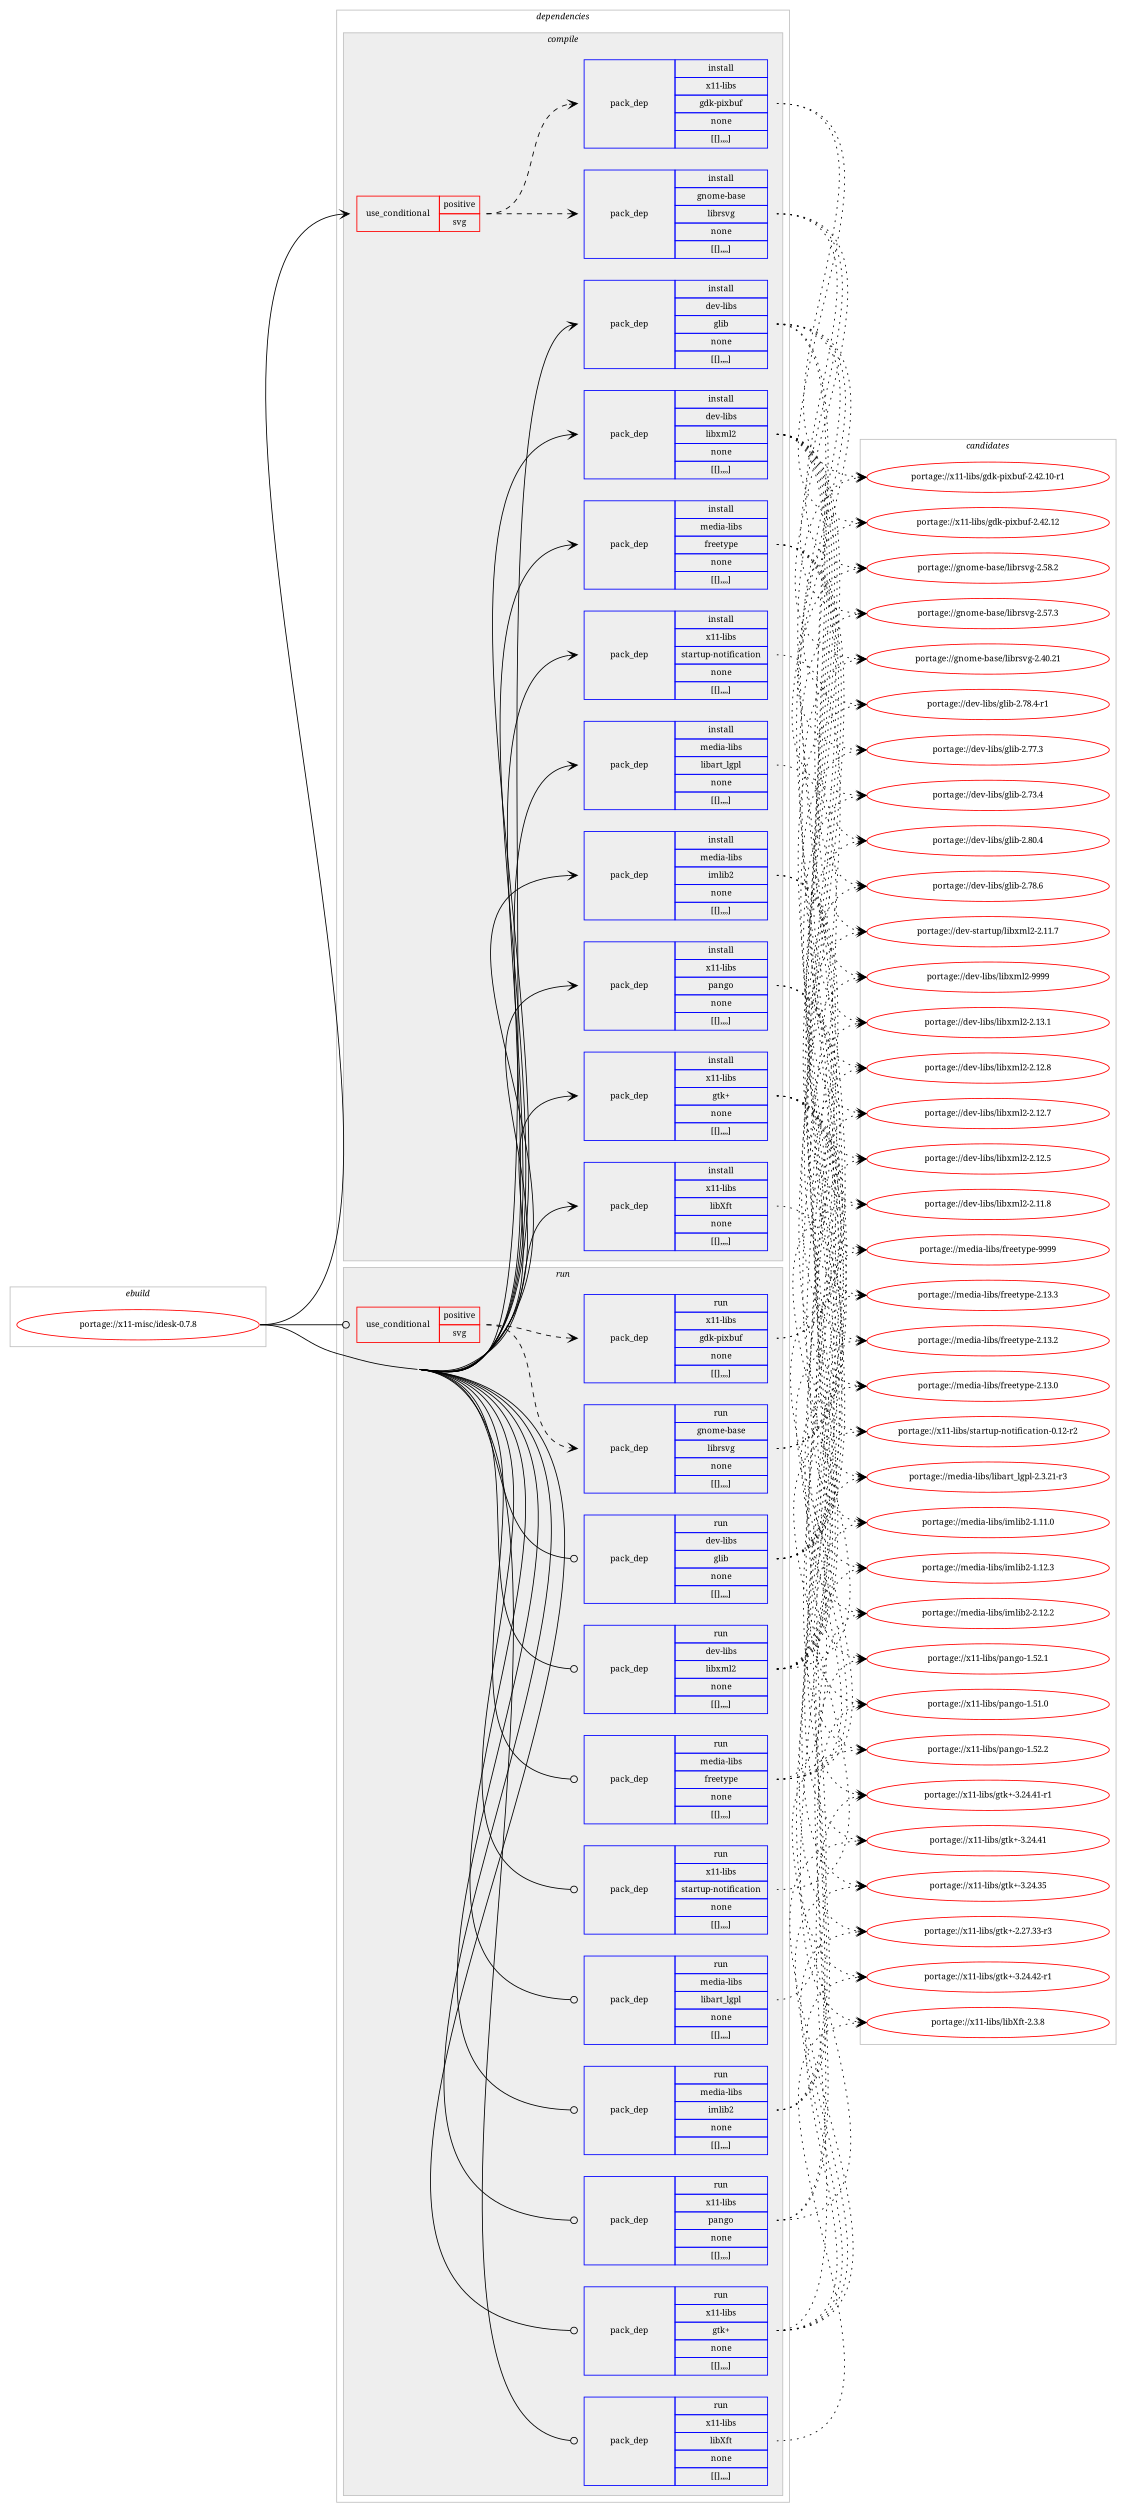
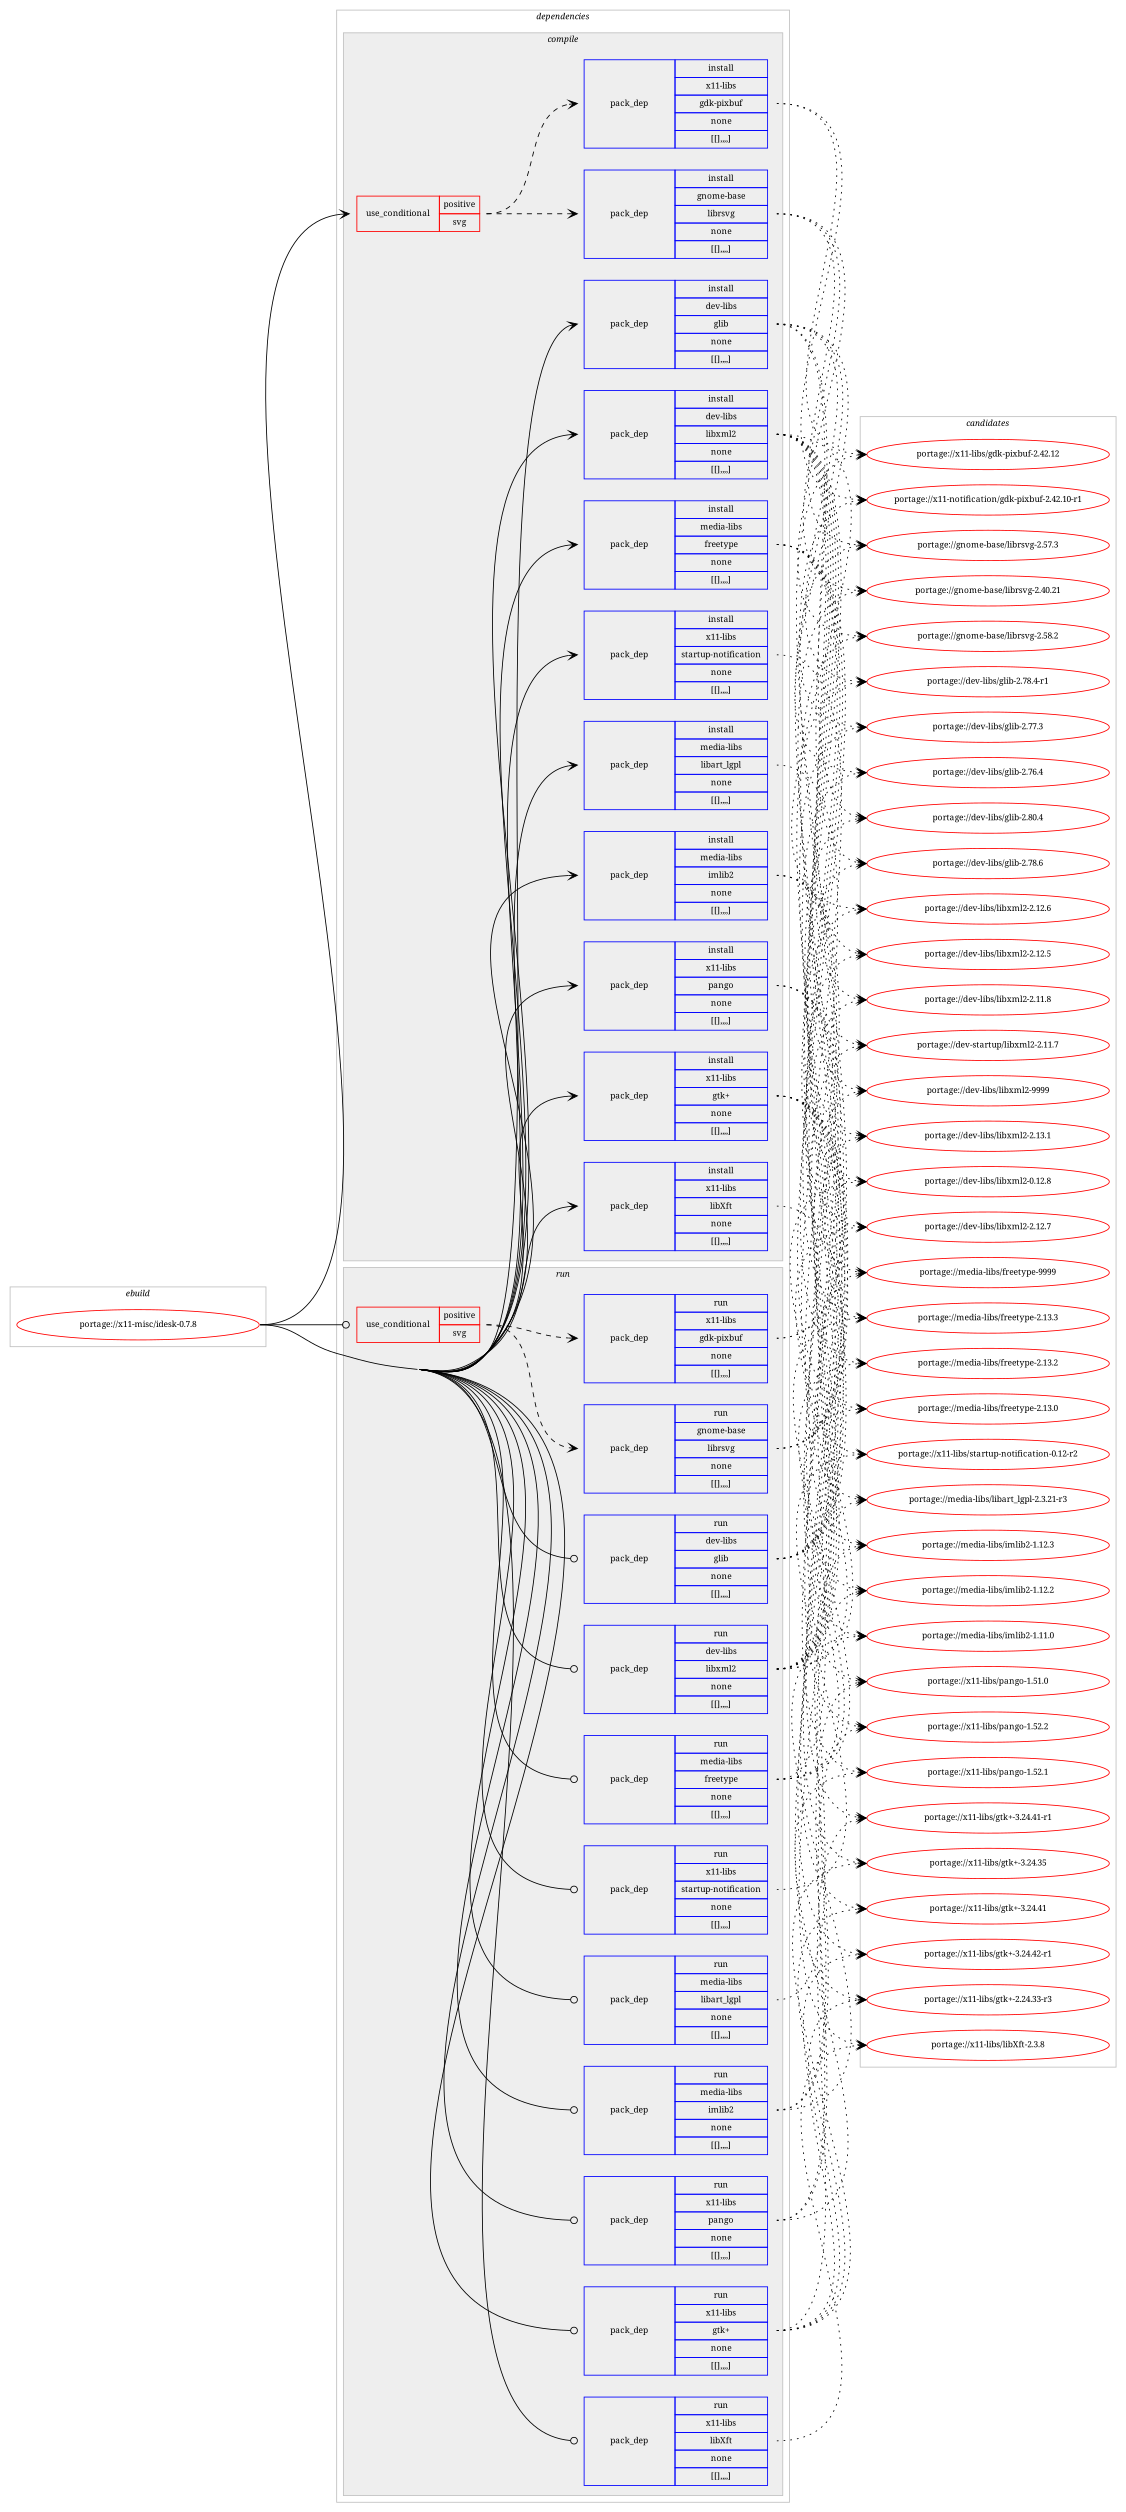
(988, 477) -> (988, 500)
(988, 795) -> (988, 773)
none -> (988, 909)
(988, 1068) -> (988, 1182)
(988, 1613) -> (988, 1591)
(988, 1932) -> (988, 2000)
